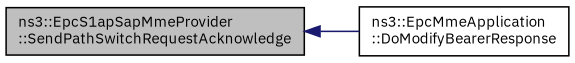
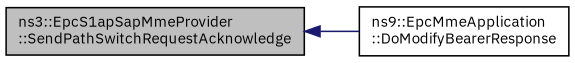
(464, 31) -> (464, 31)
